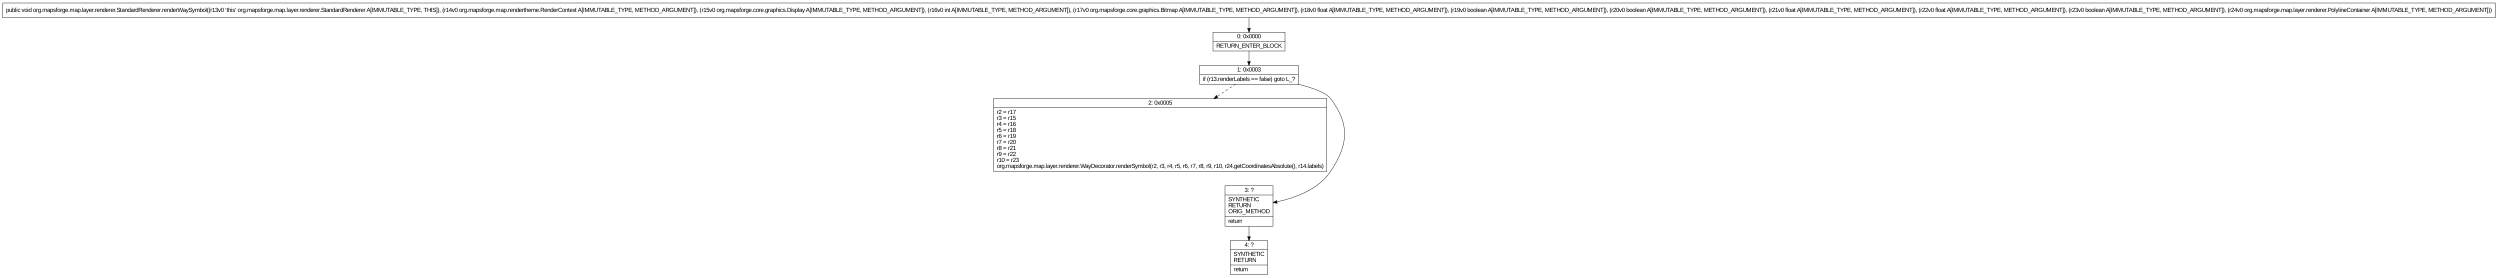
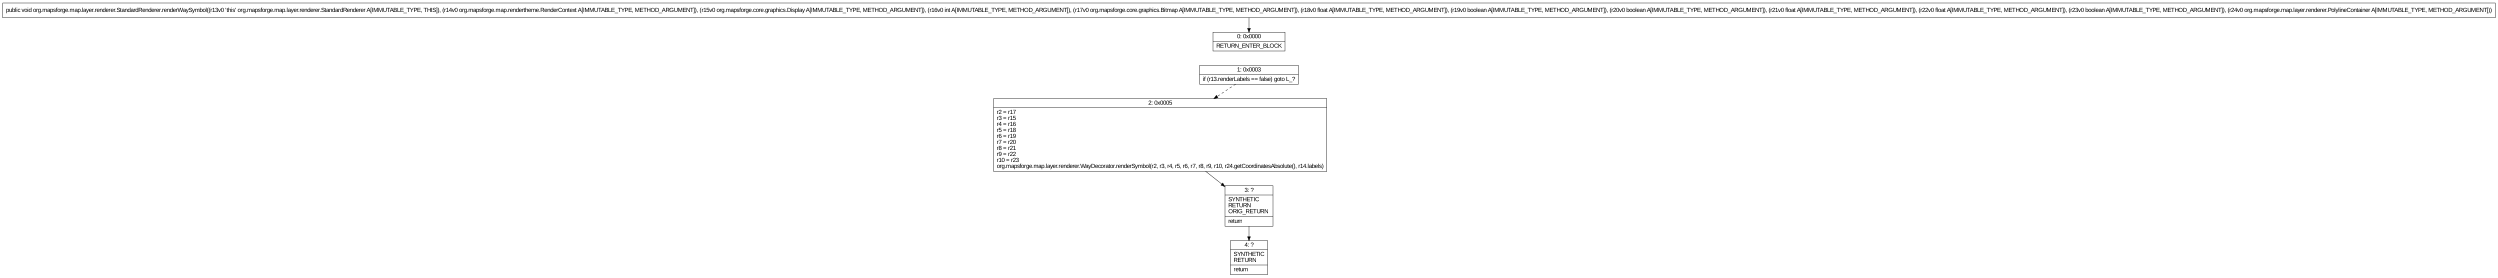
(1249, 56) -> none
(1342, 148) -> (1214, 178)
(1249, 212) -> (1248, 212)
